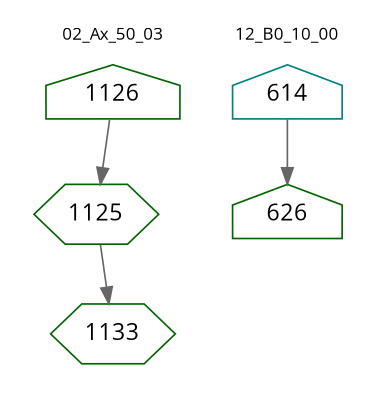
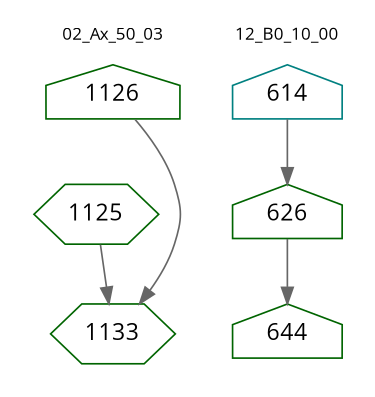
(106, 144) -> (179, 202)
none -> (287, 334)
